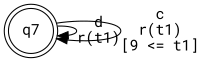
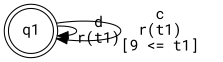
(31, 31) -> (31, 31)
